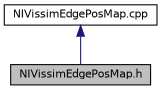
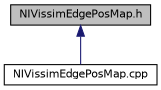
(81, 50) -> (81, 50)
